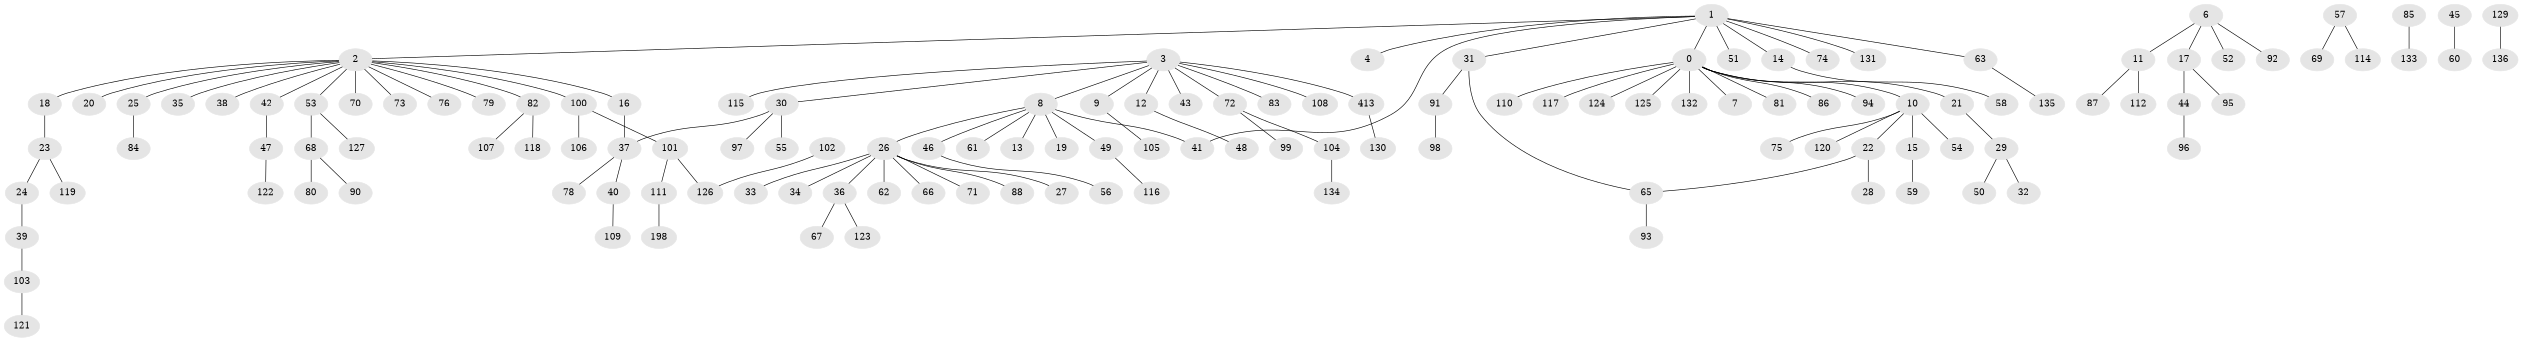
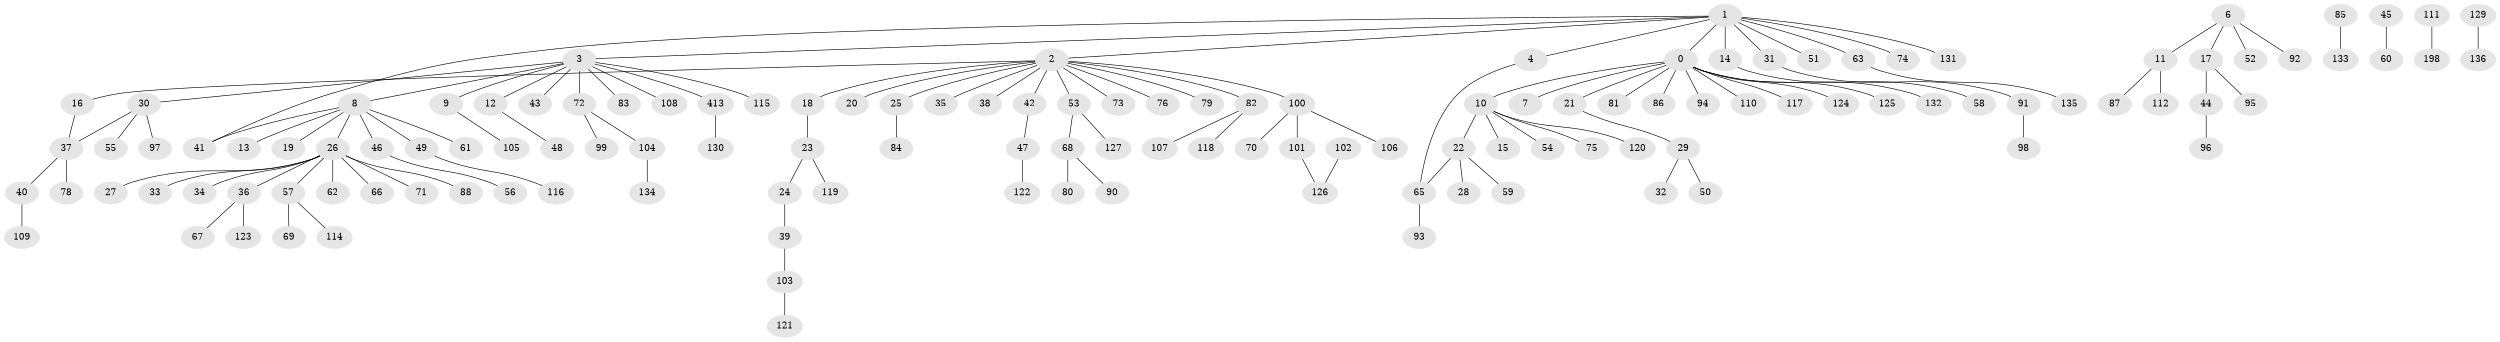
none -> (1152, 38)
(356, 82) -> (1274, 126)
(1529, 154) -> (1448, 106)
none -> (311, 171)
(665, 171) -> none
(1913, 171) -> (1483, 171)
